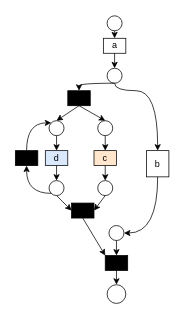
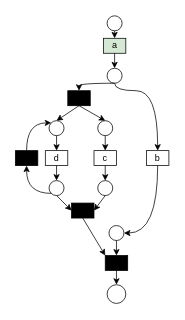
(115, 45) -> (115, 45)
(57, 158) -> (57, 158)
(105, 158) -> (105, 158)
(158, 164) -> (158, 158)
